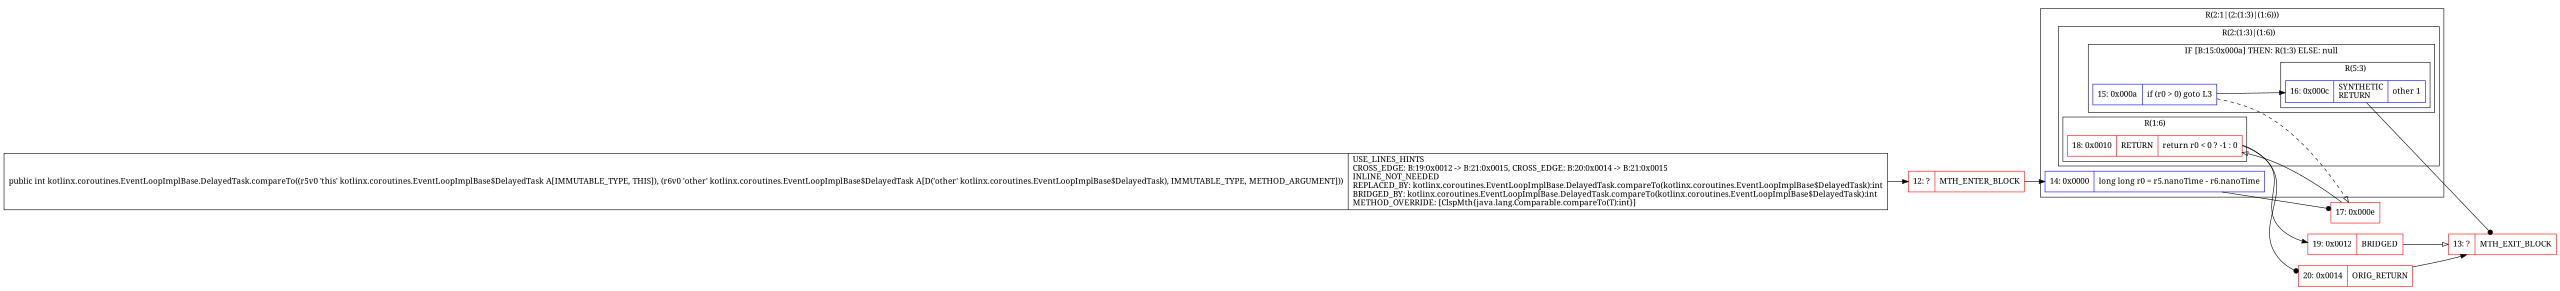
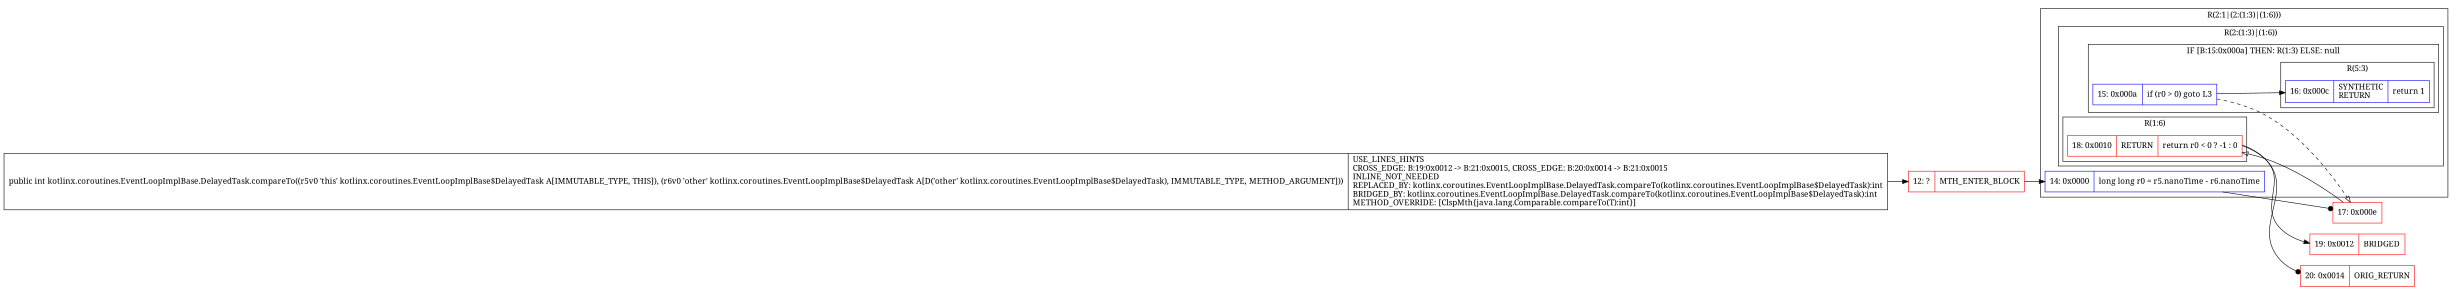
(2407, 91) -> (2409, 91)
(2502, 244) -> none
